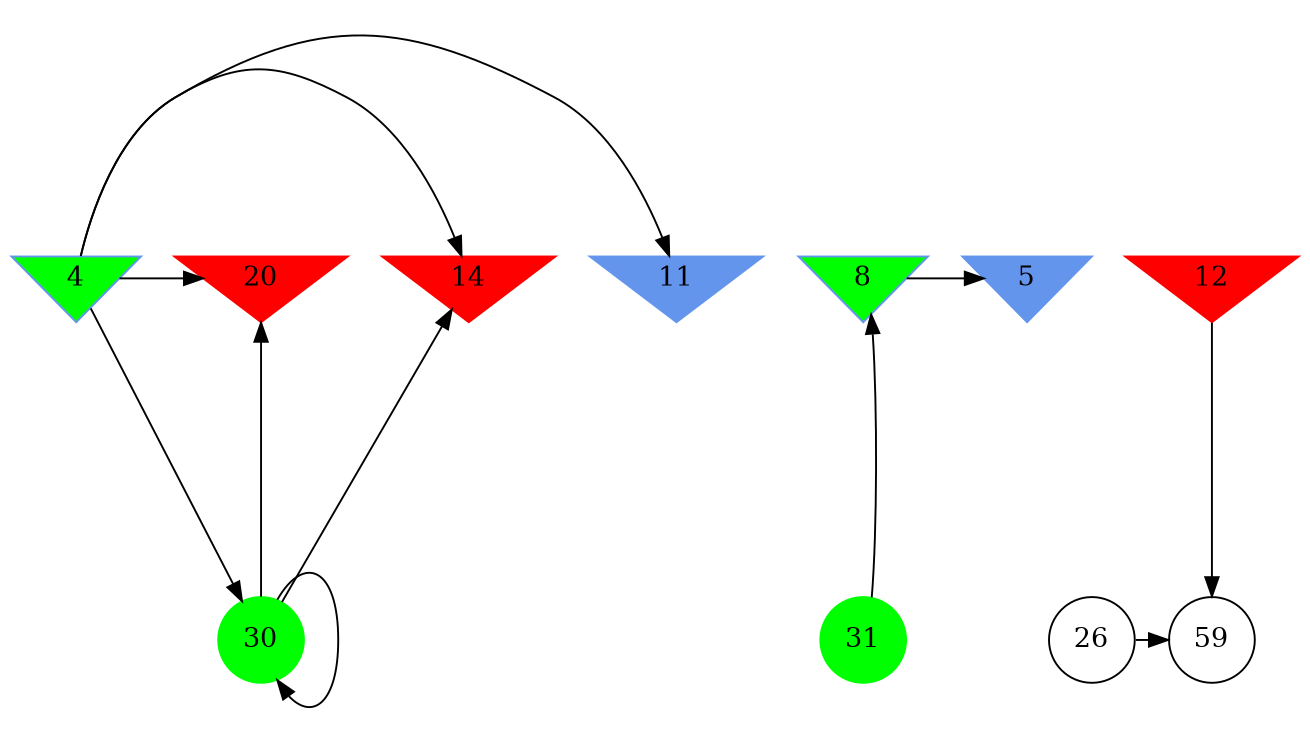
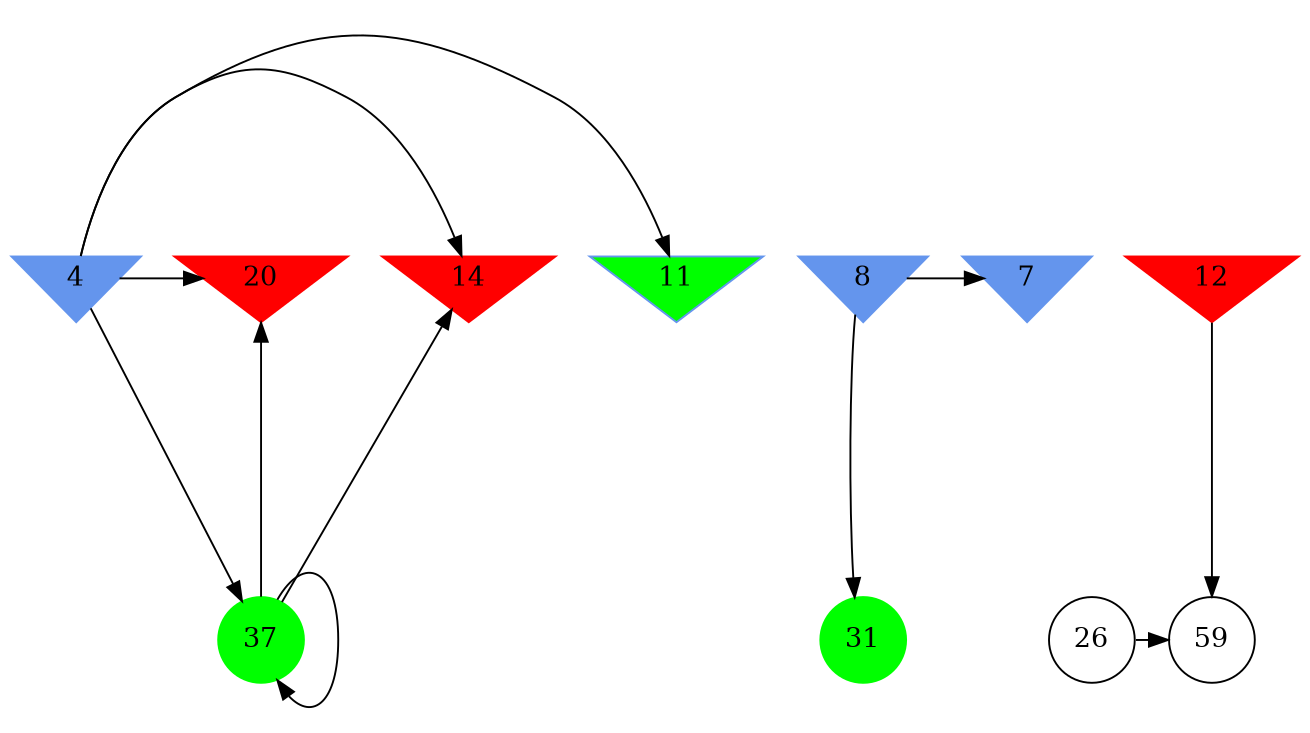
(76, 278) -> (76, 278)
(676, 278) -> (676, 278)
(863, 278) -> (863, 278)
(1027, 278) -> (1027, 278)
(876, 466) -> (850, 446)
(261, 640) -> (261, 640)
